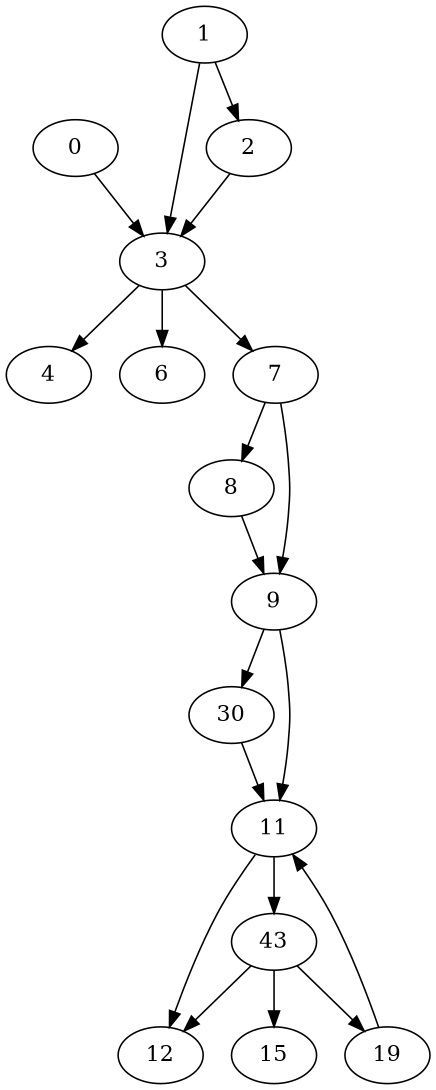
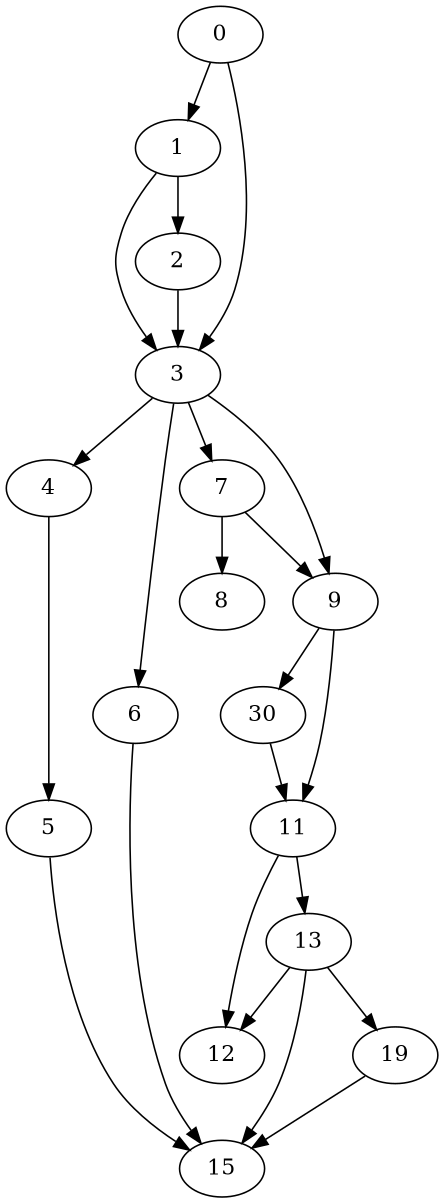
none -> (202, 84)
(250, 537) -> (282, 465)
none -> (49, 828)
none -> (136, 942)
(274, 942) -> (309, 942)
(346, 945) -> (315, 1108)
